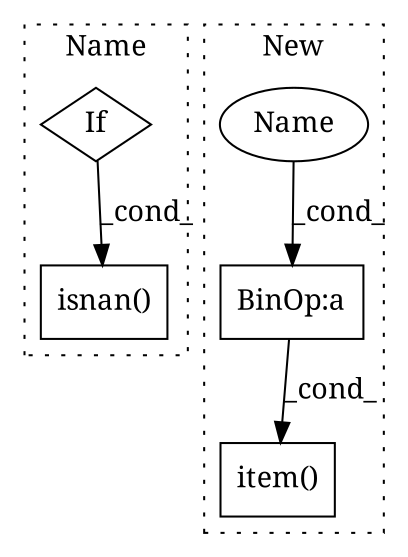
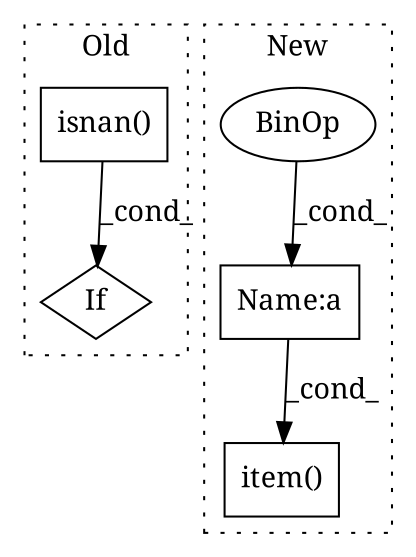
(106, 48) -> (106, 48)
(294, 125) -> (298, 125)
(100, 203) -> (100, 204)
(292, 302) -> (290, 302)
